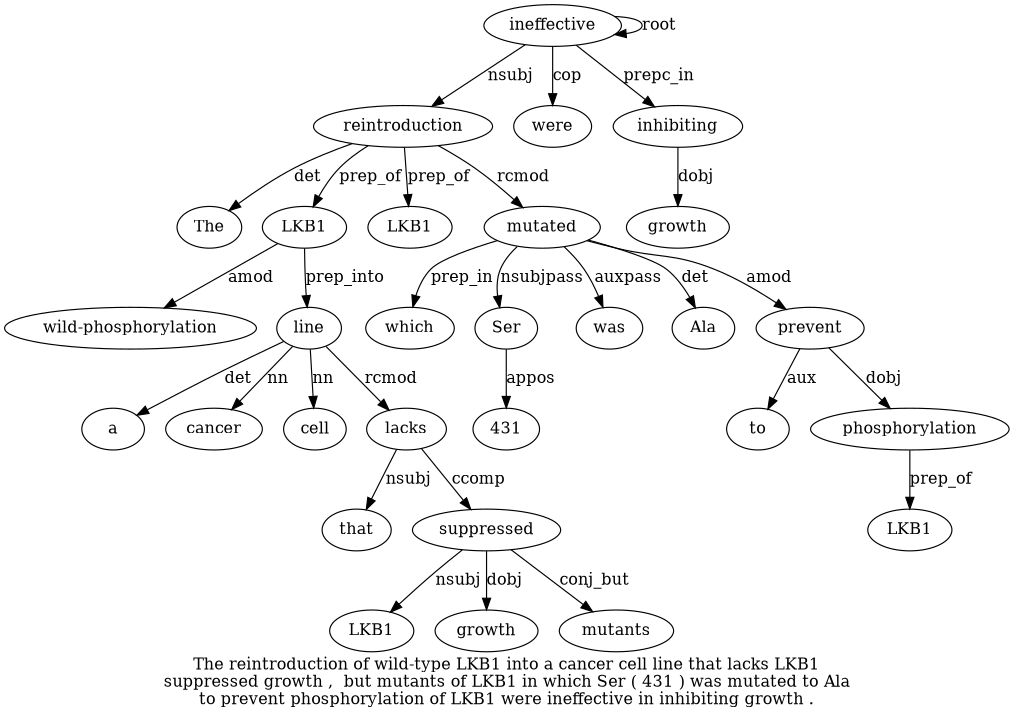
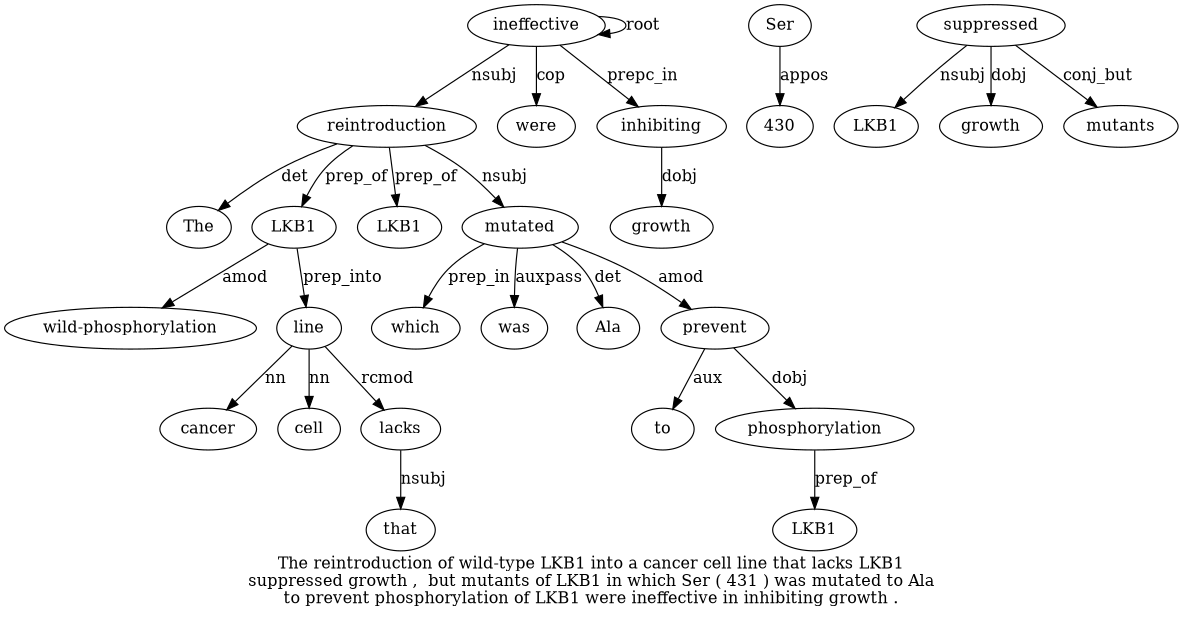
(524, 177) -> (505, 177)
(501, 269) -> none
(113, 429) -> none
(506, 429) -> (780, 126)
(442, 474) -> none
